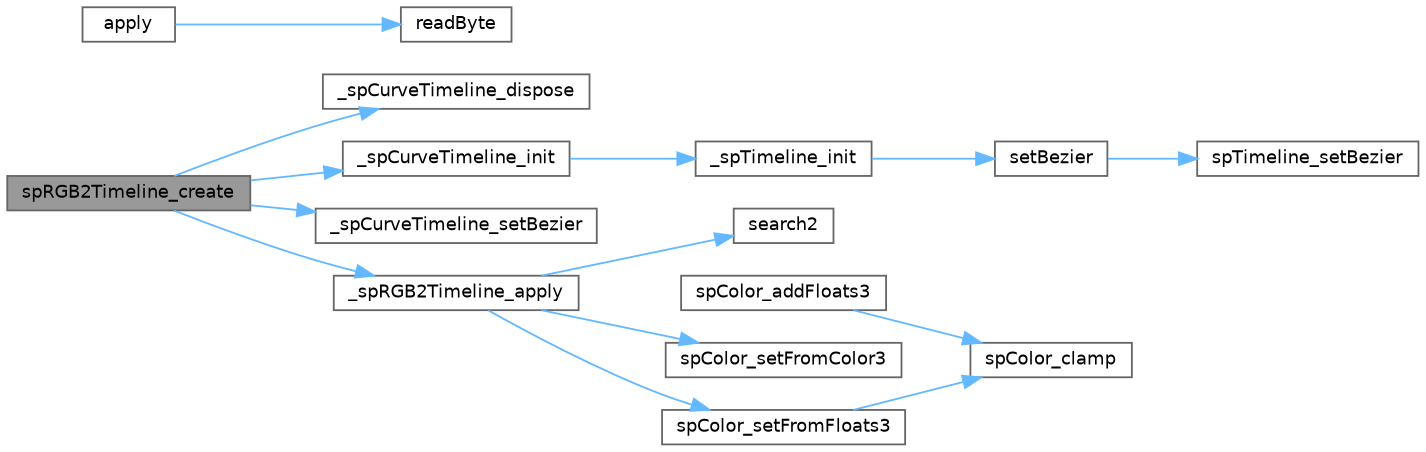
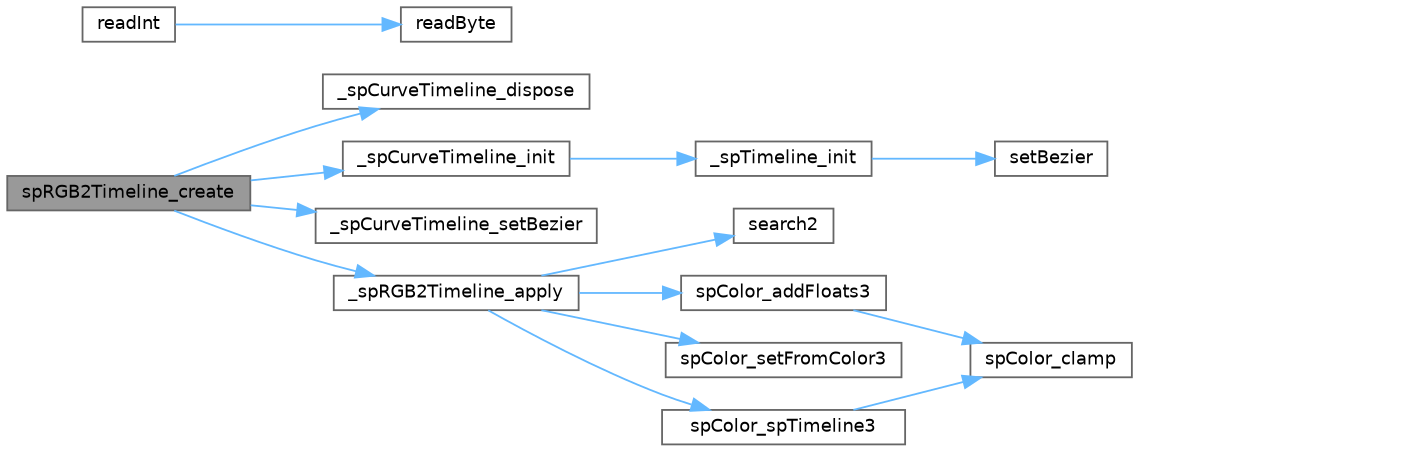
(129, 24) -> (129, 24)
(1308, 159) -> none
none -> (621, 293)
(784, 427) -> (784, 427)
